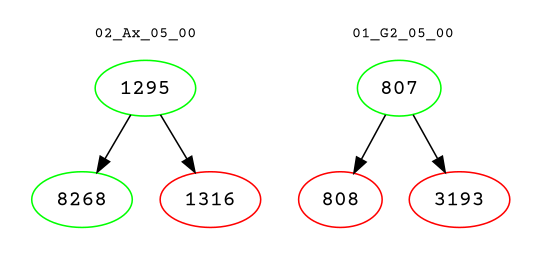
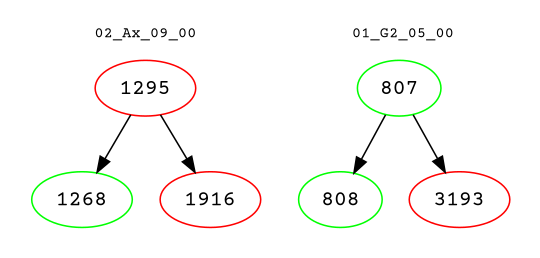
(146, 33) -> (146, 33)
(145, 88) -> (145, 88)
(82, 200) -> (82, 200)
(210, 200) -> (210, 200)
(340, 200) -> (340, 200)
